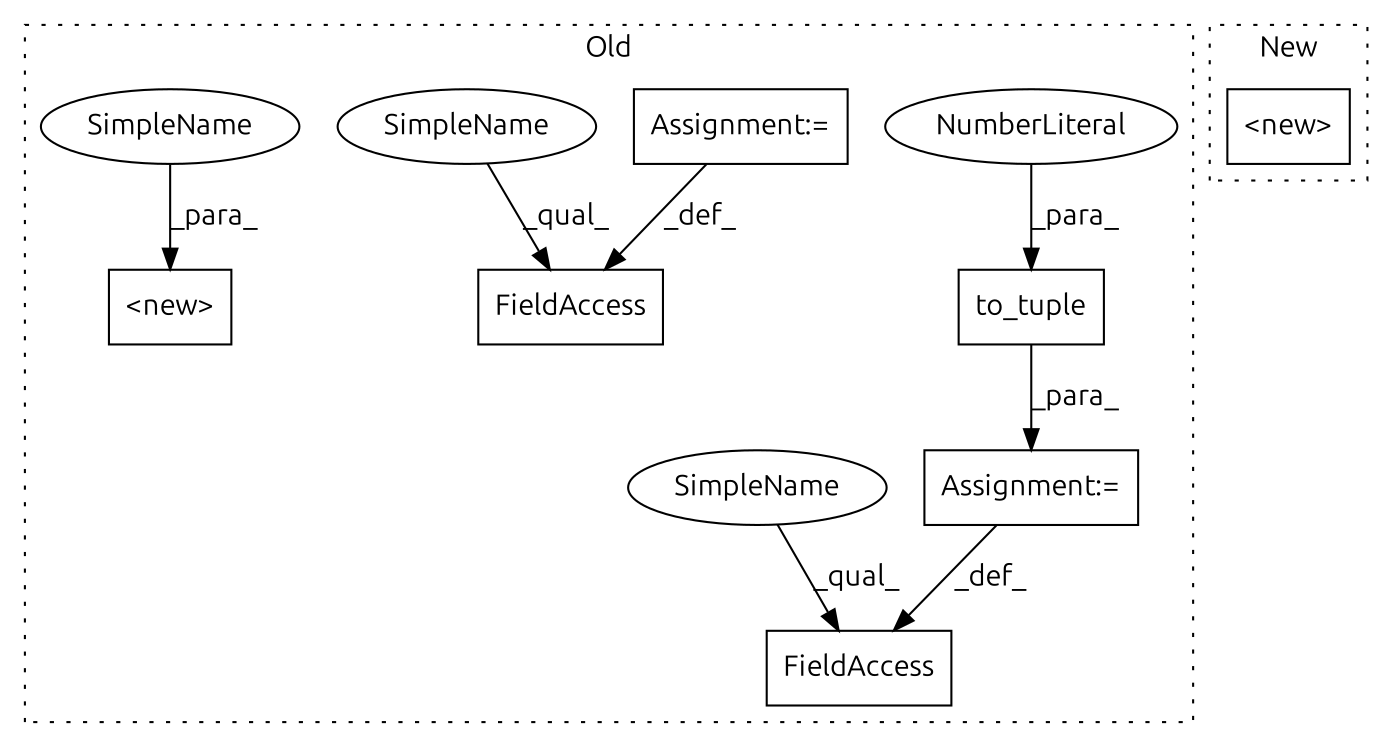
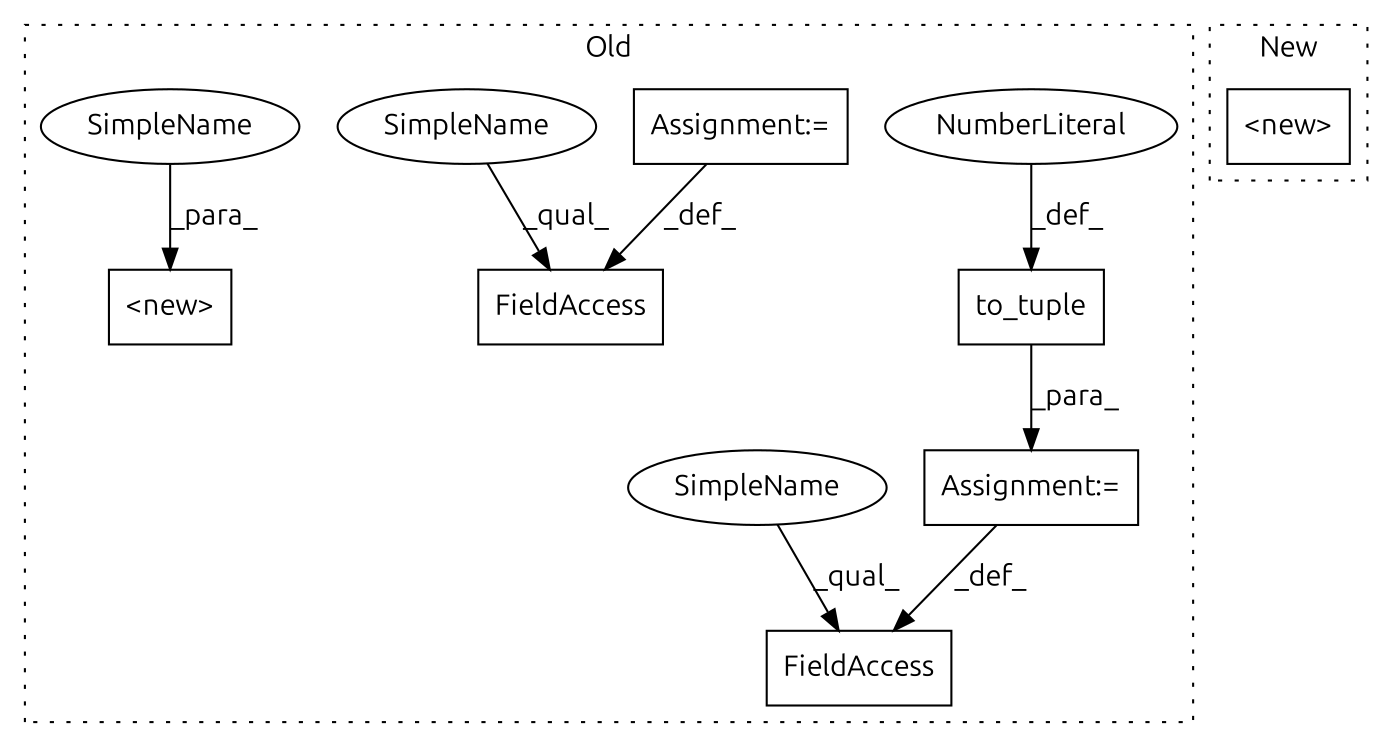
(1076, 217) -> (1068, 217)
